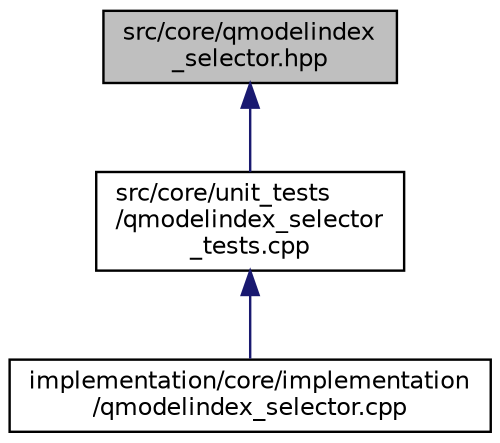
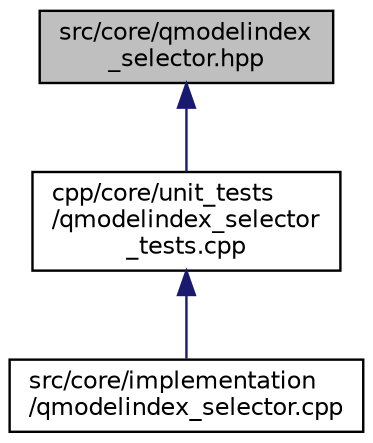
(250, 221) -> (186, 221)
(250, 396) -> (186, 396)
